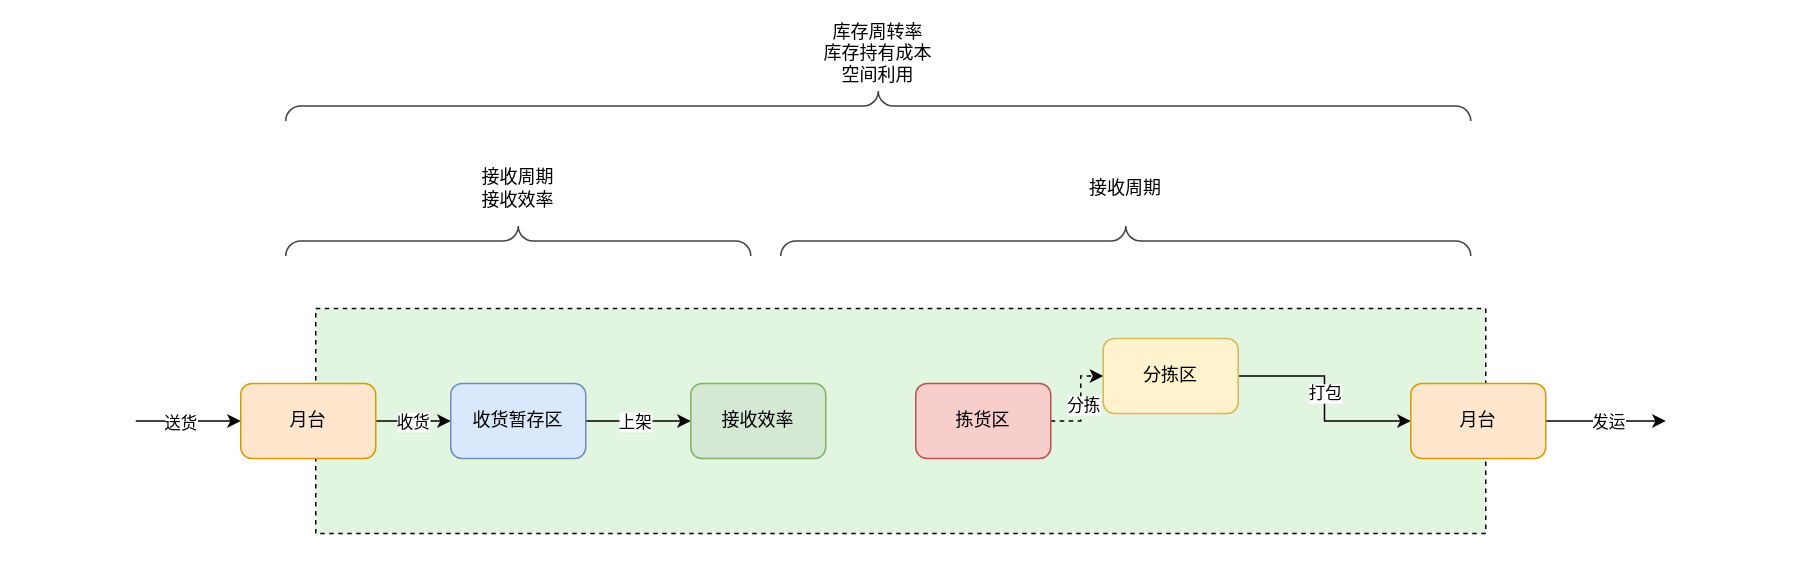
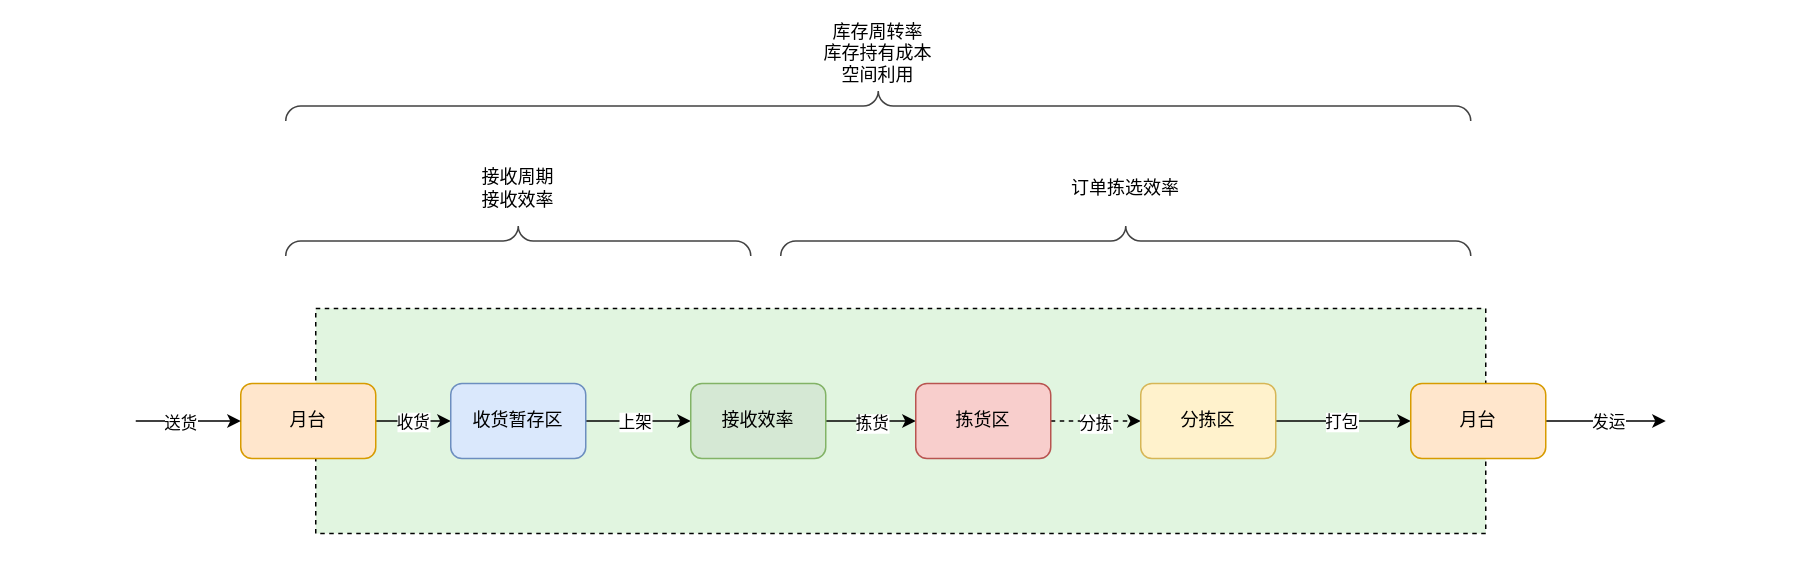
(1126, 188) -> (1126, 188)
(1171, 376) -> (1208, 421)
none -> (866, 421)
